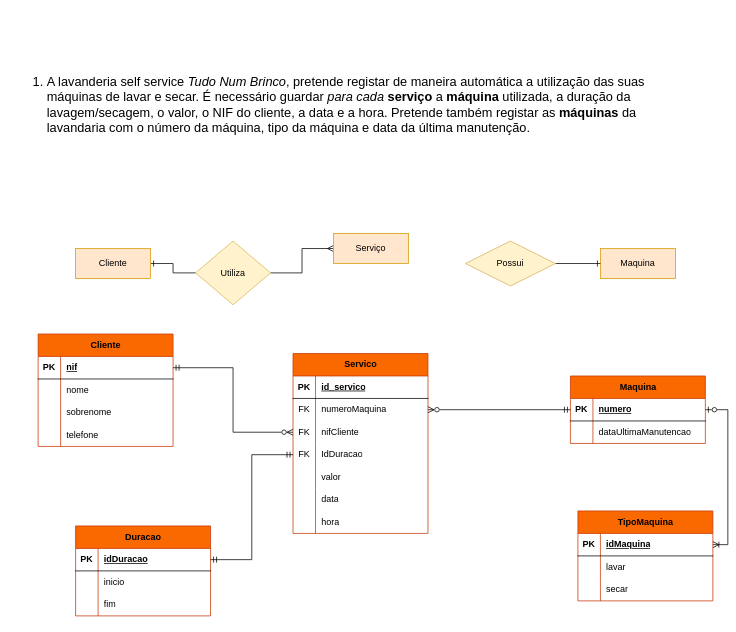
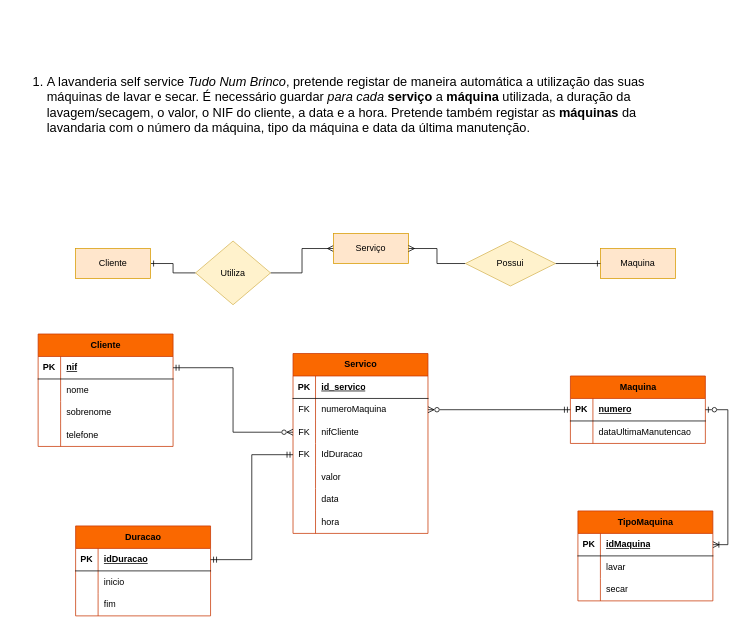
none -> (450, 264)
